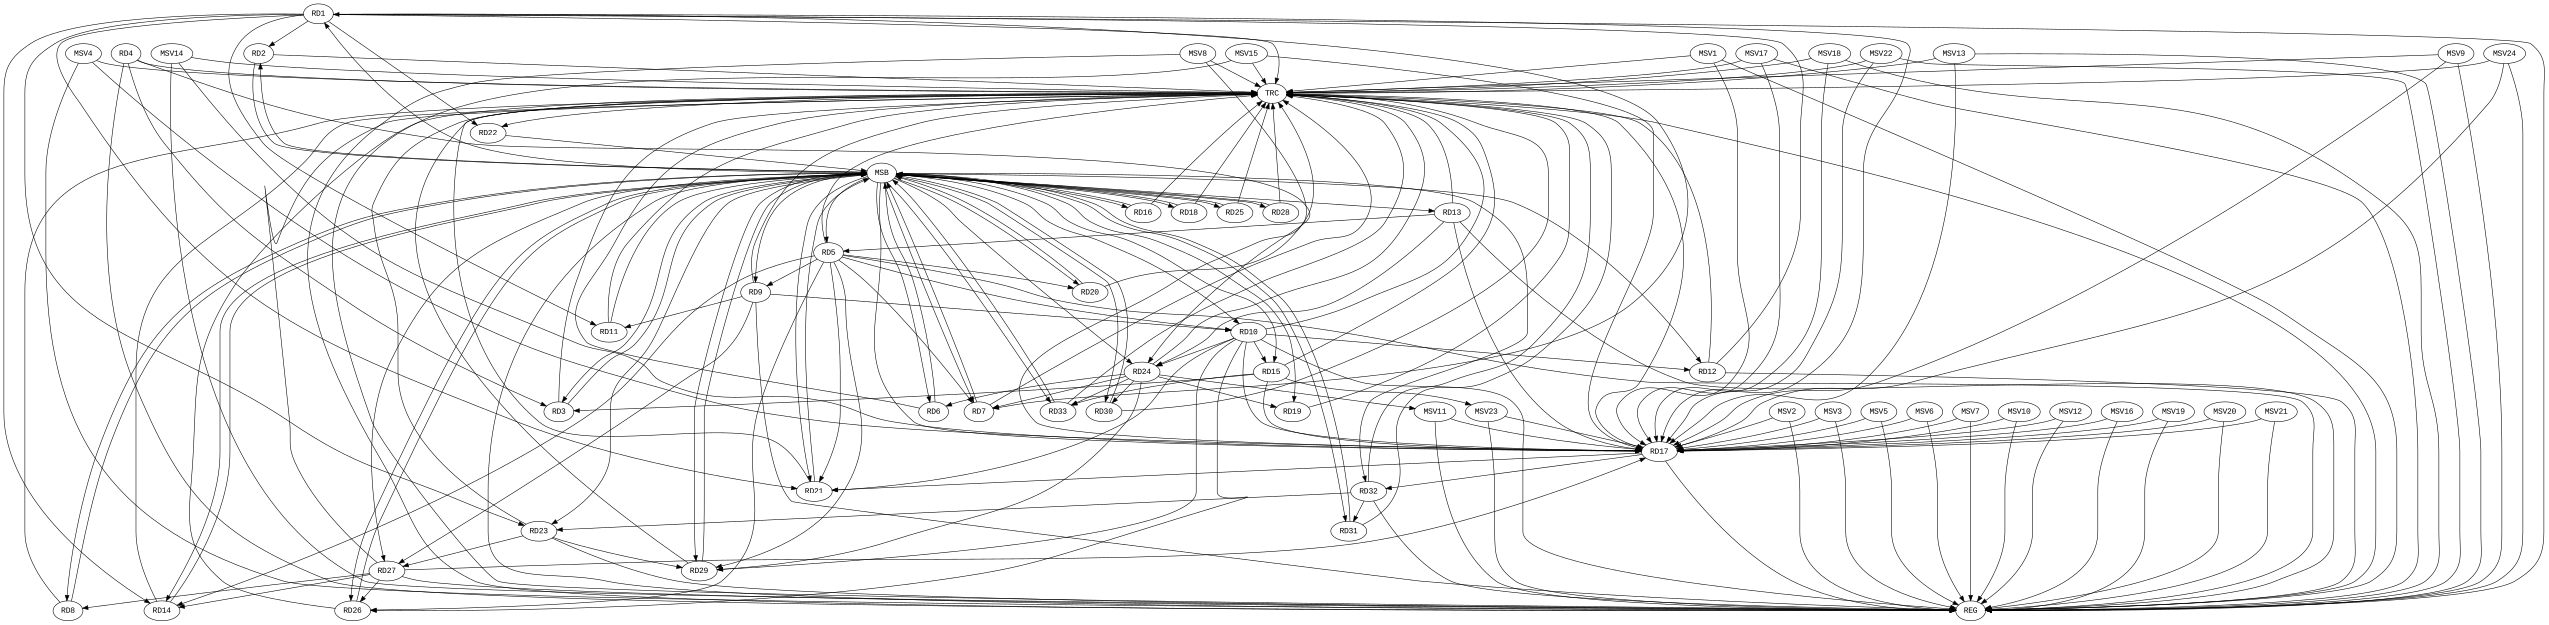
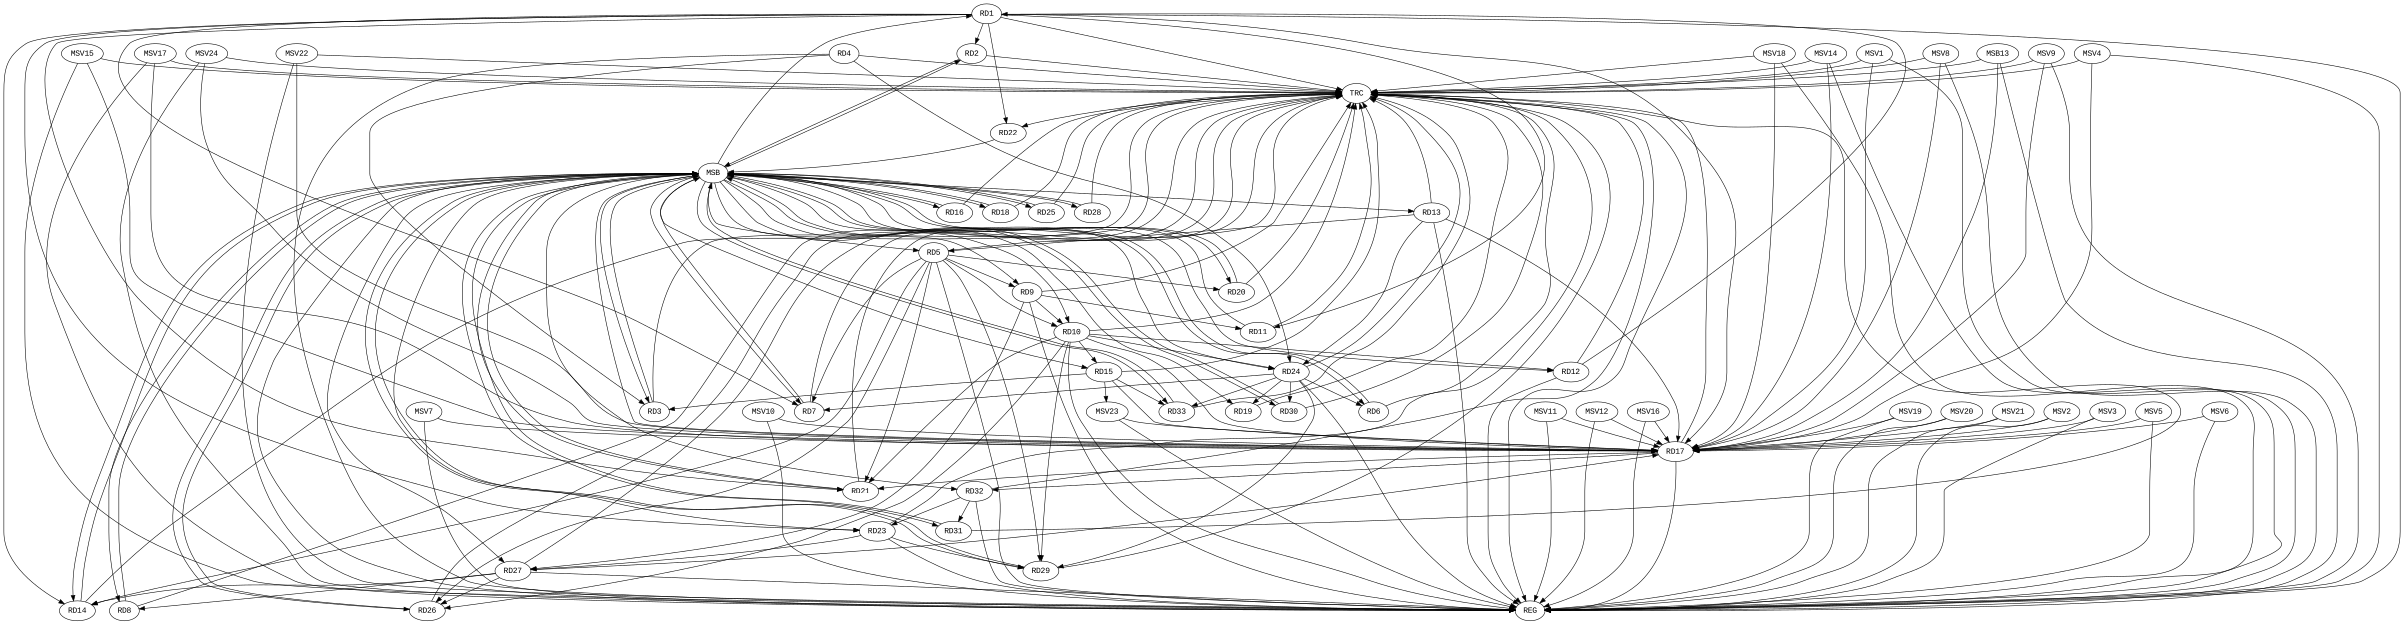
(1954, 54) -> (1998, 54)
(1284, 391) -> (1392, 508)
